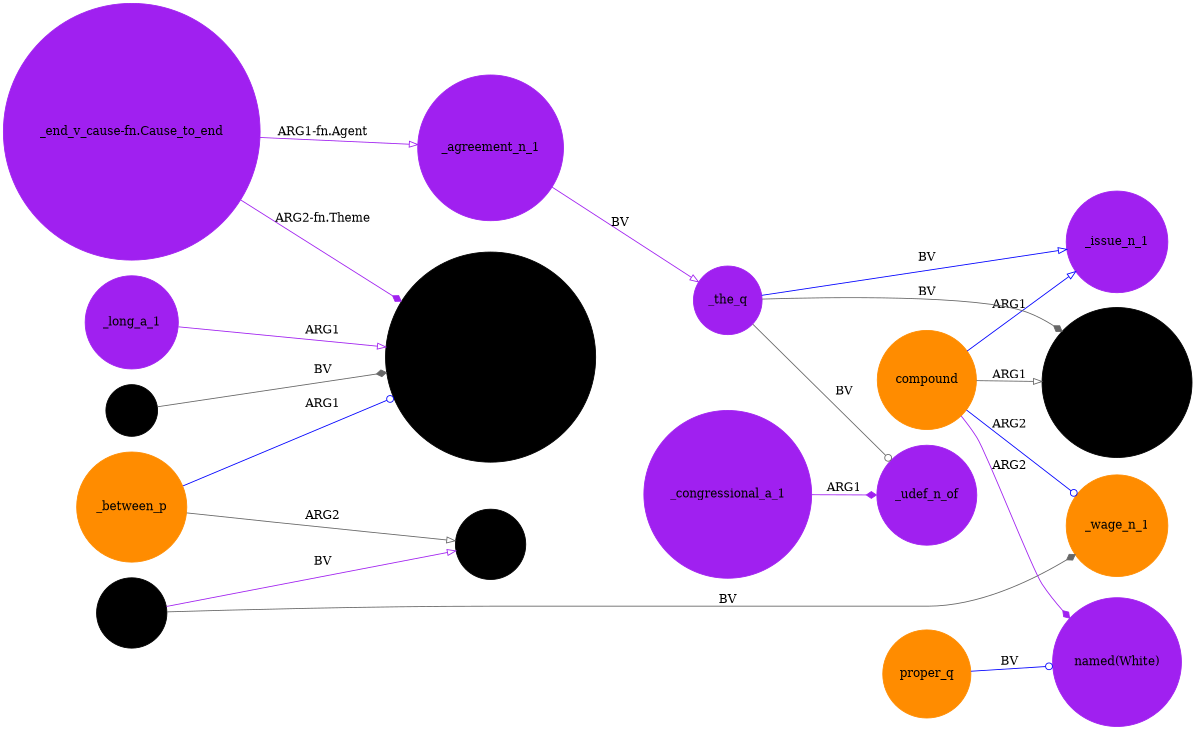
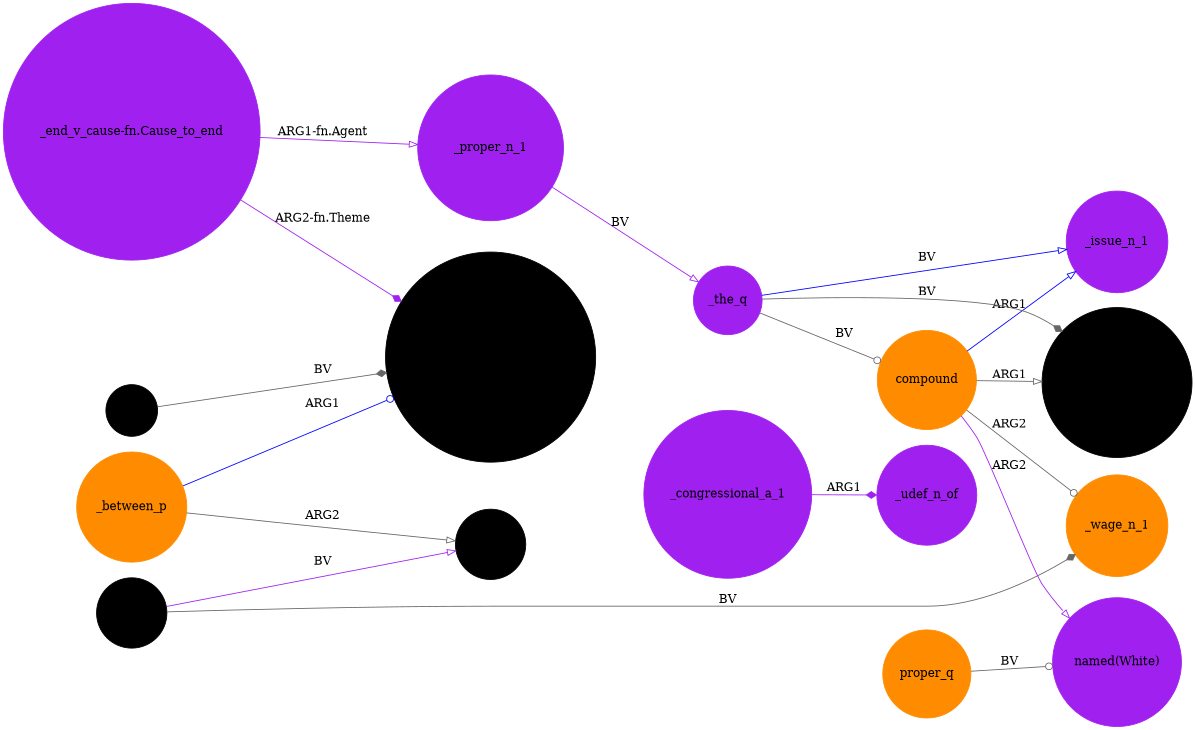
(491, 148) -> (491, 148)
(132, 322) -> none
(819, 390) -> (817, 336)
(1019, 450) -> (1019, 450)
(1011, 514) -> (1011, 514)
(1008, 669) -> (1008, 669)
